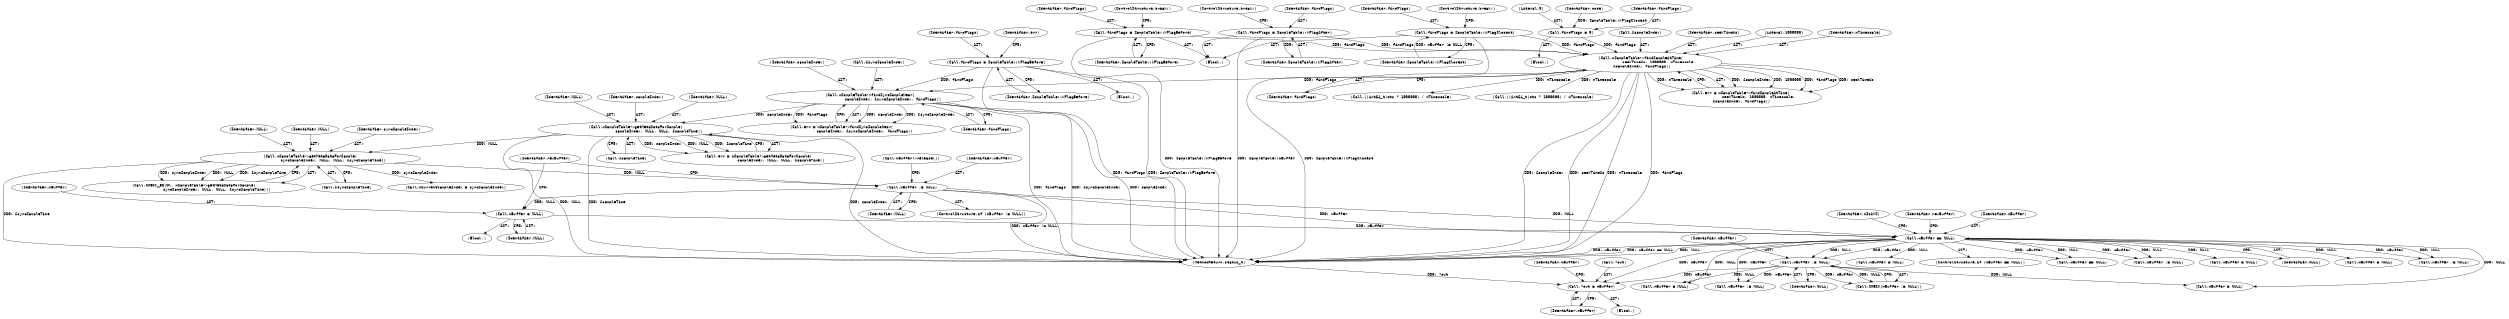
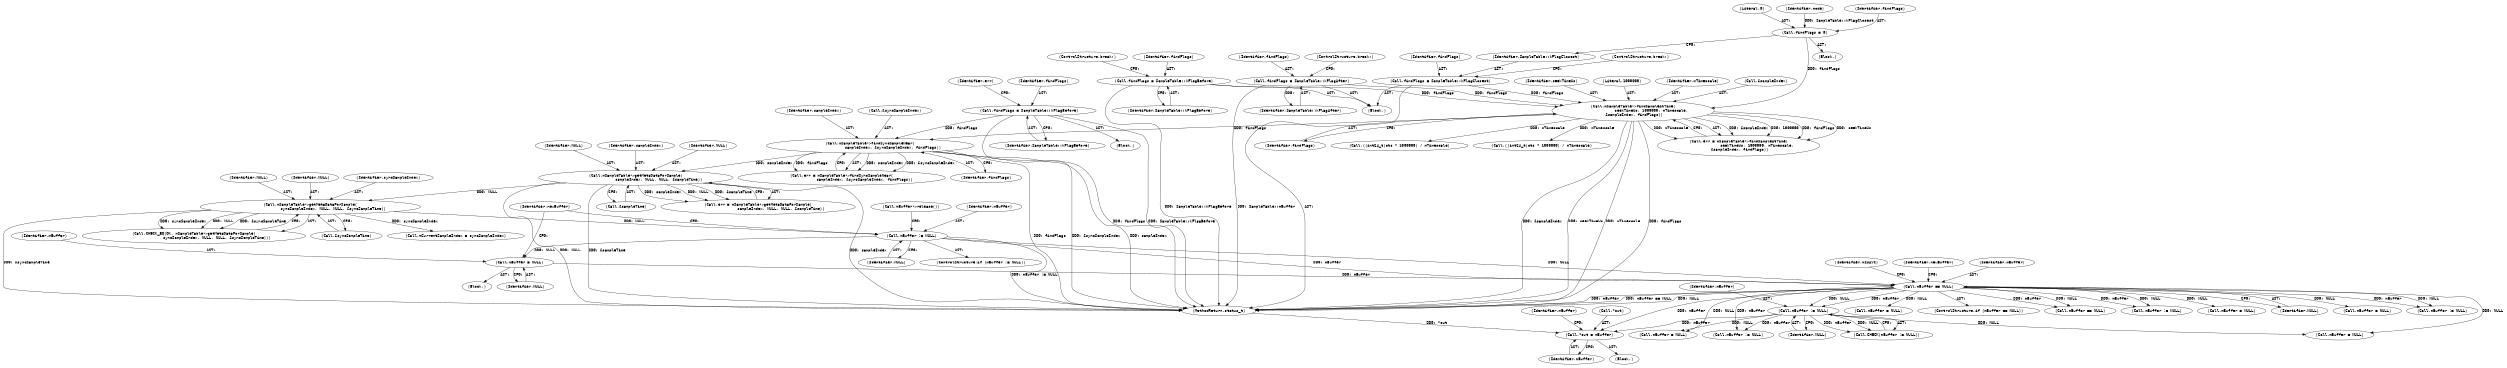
(1439, 45) -> (1500, 69)
(1462, 48) -> (1678, 44)
(1339, 158) -> (1310, 207)
